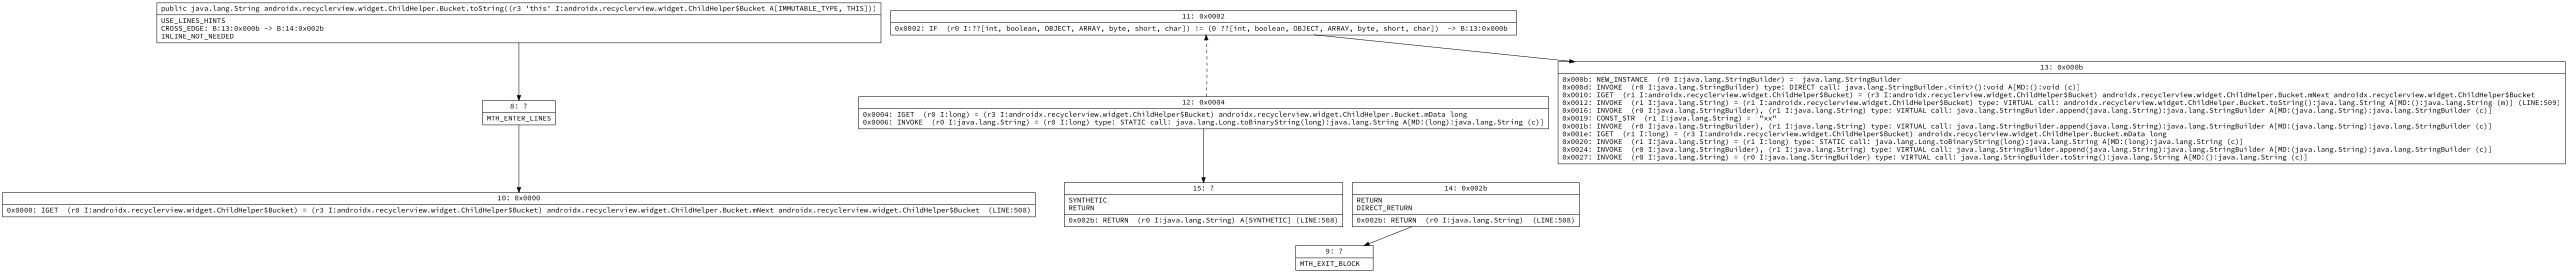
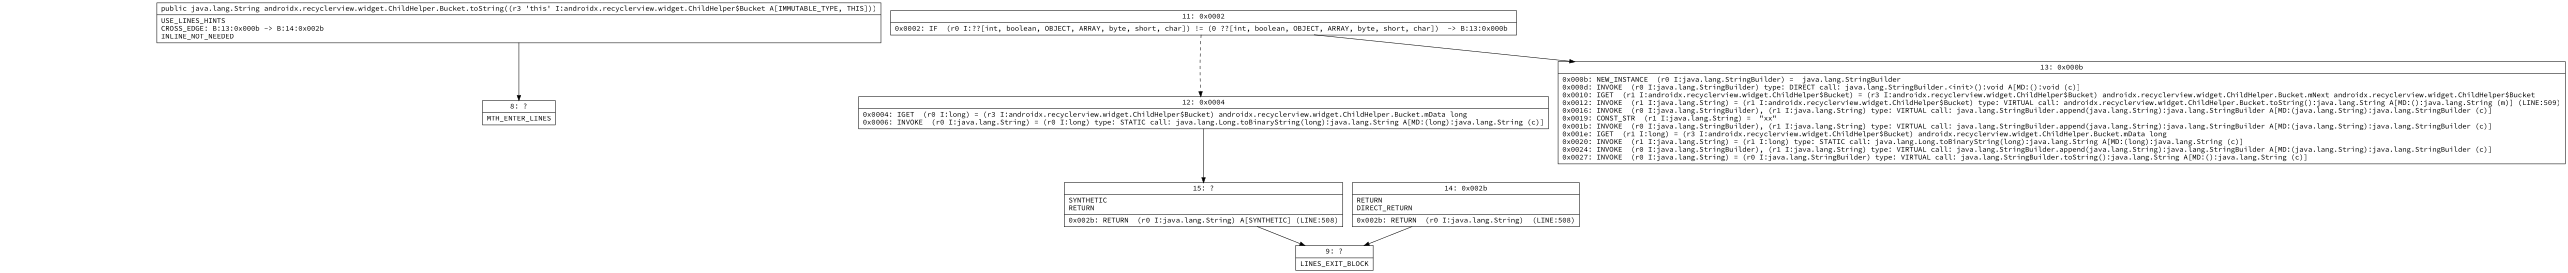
(1207, 68) -> (1200, 63)
(519, 205) -> none
none -> (1279, 235)
(1330, 264) -> (1334, 264)
